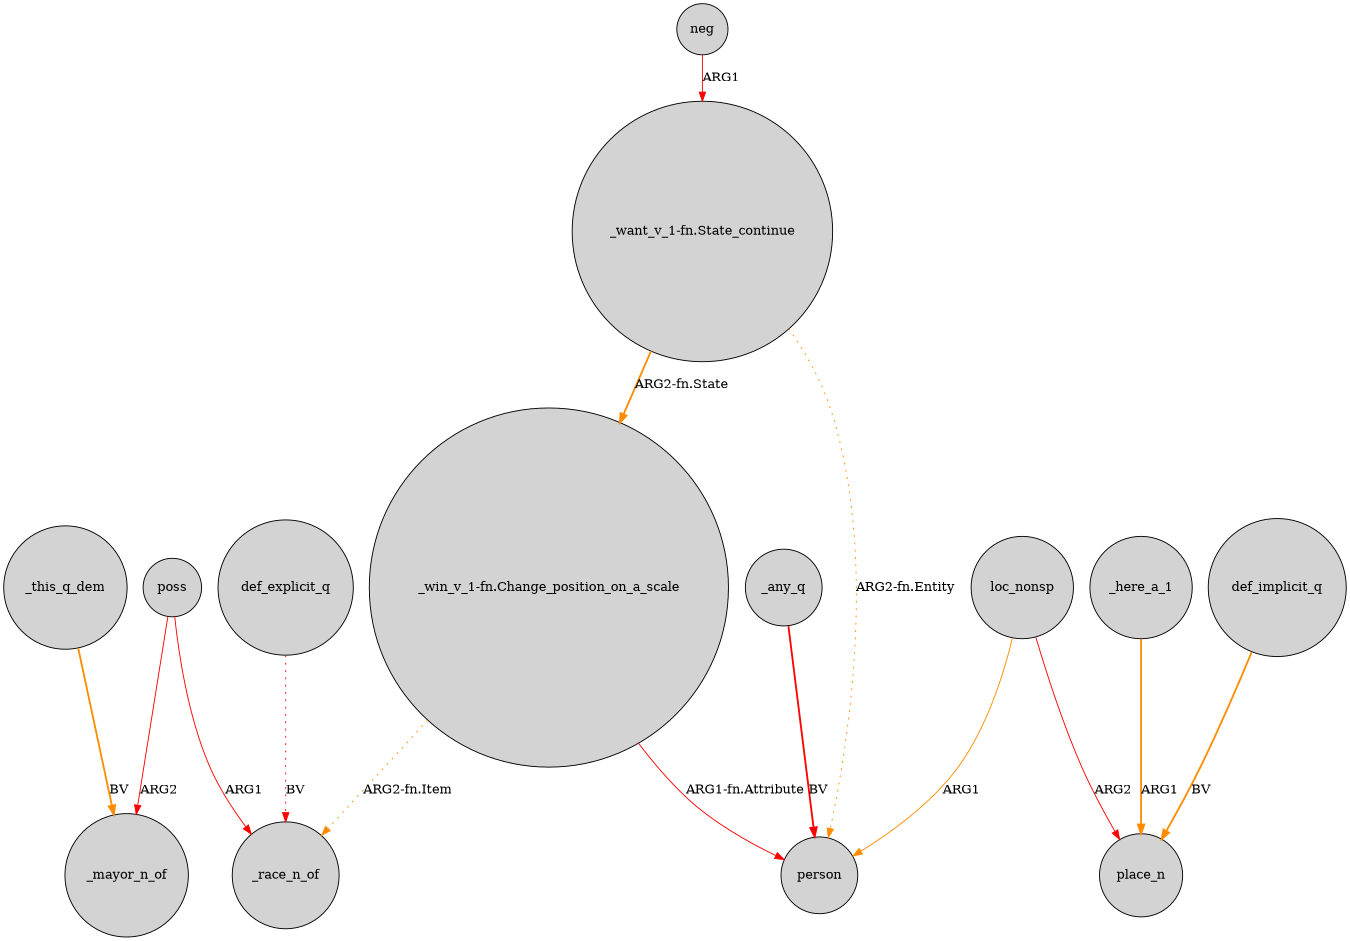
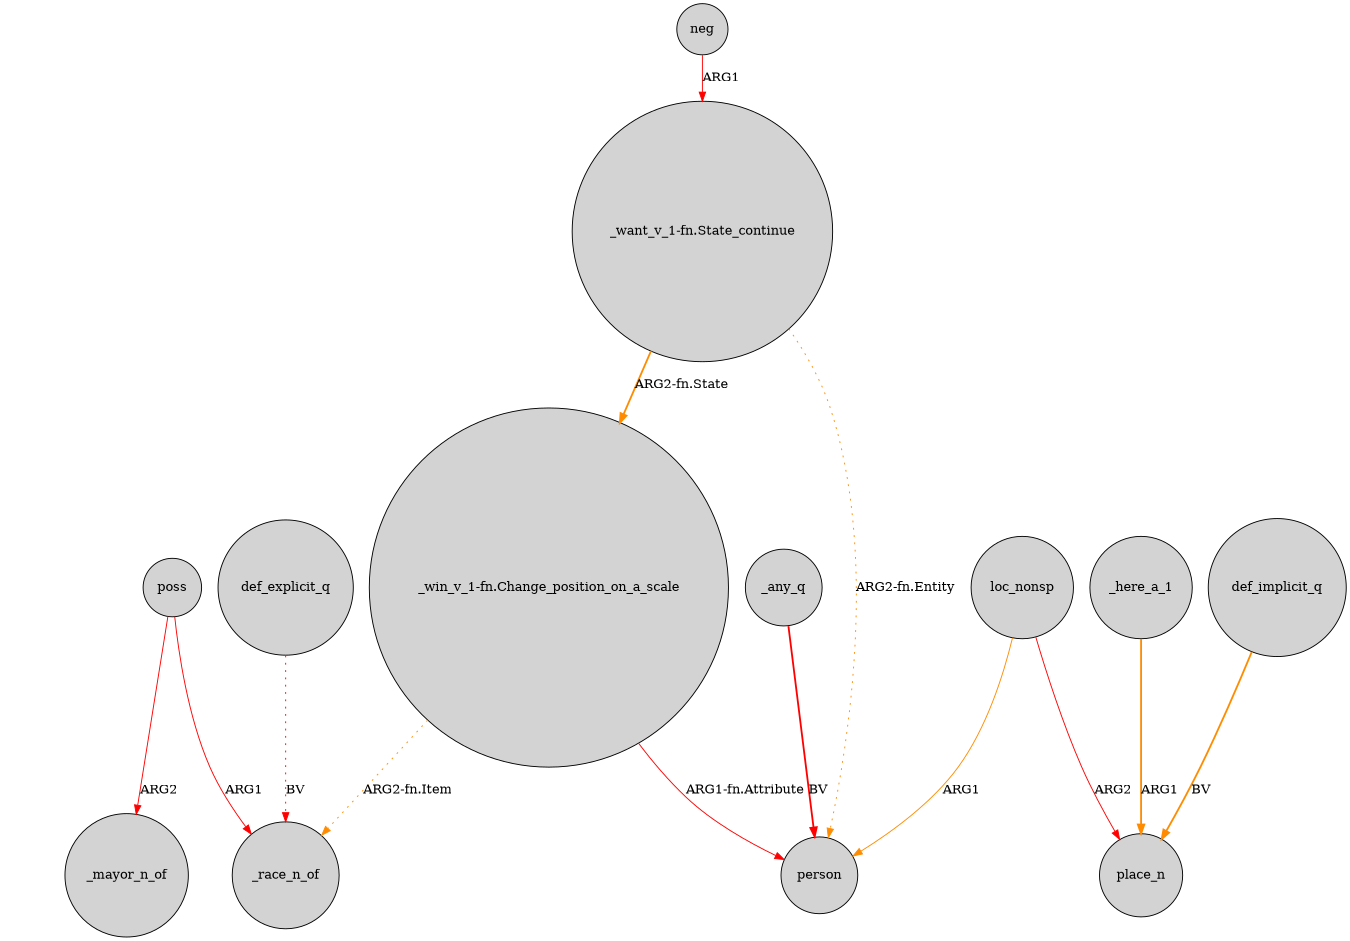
(65, 588) -> none
